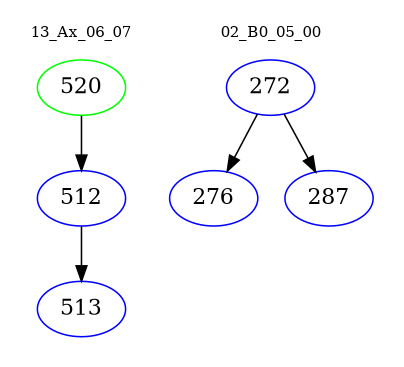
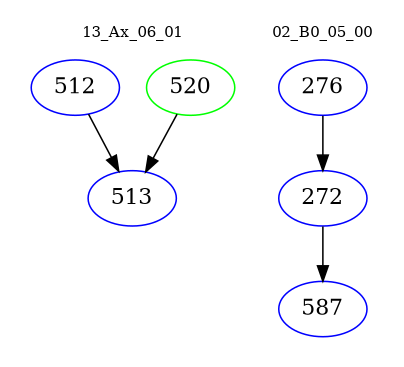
(81, 33) -> (133, 33)
(81, 135) -> (165, 136)
(246, 136) -> (323, 135)
(329, 198) -> (323, 309)
